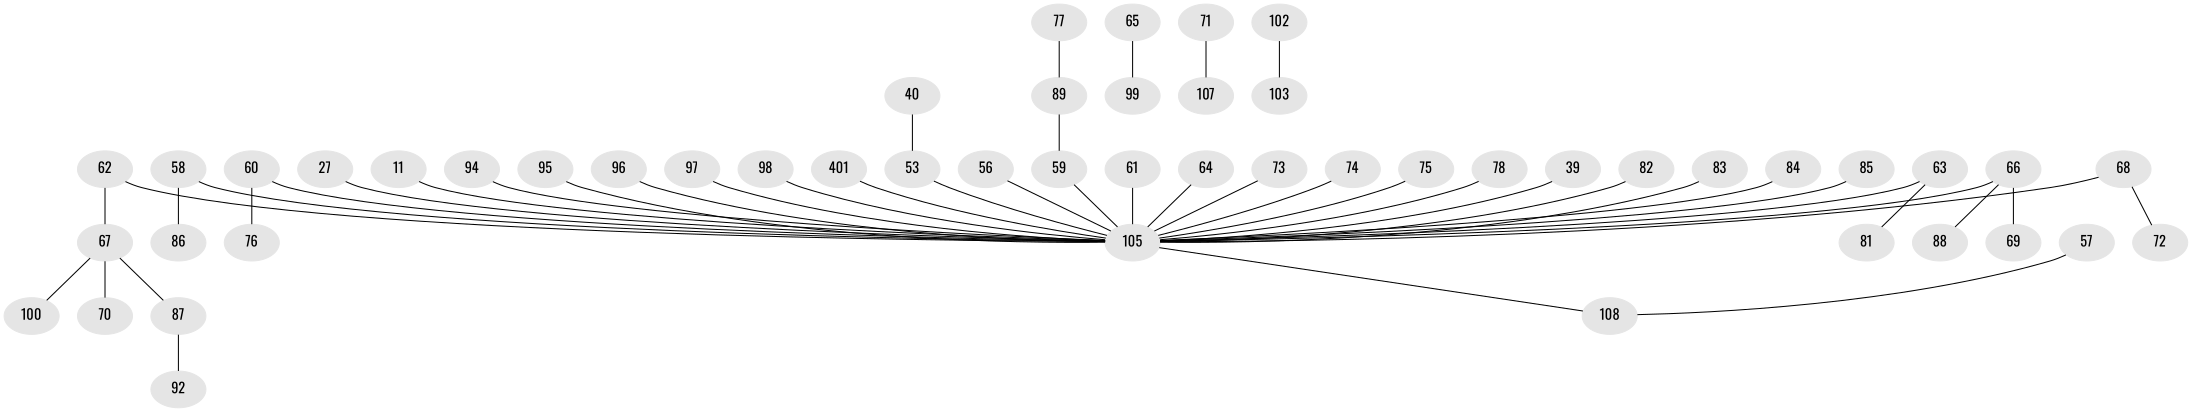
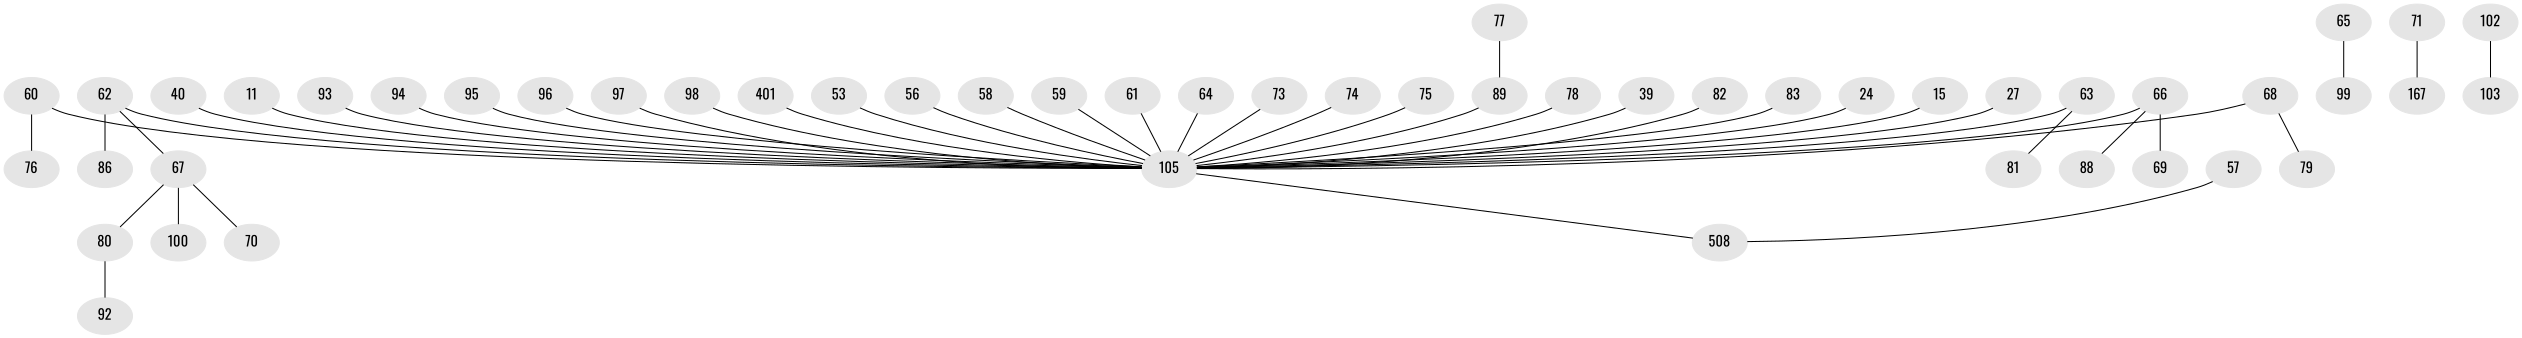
none -> (325, 96)
(1206, 96) -> (2417, 96)
(912, 133) -> (668, 157)
(1059, 133) -> (1339, 145)
(1793, 169) -> (1867, 96)
(1867, 169) -> (1940, 96)
(178, 206) -> (105, 133)
(2160, 243) -> (2307, 169)
(178, 316) -> (105, 243)
(1610, 316) -> (1720, 243)
